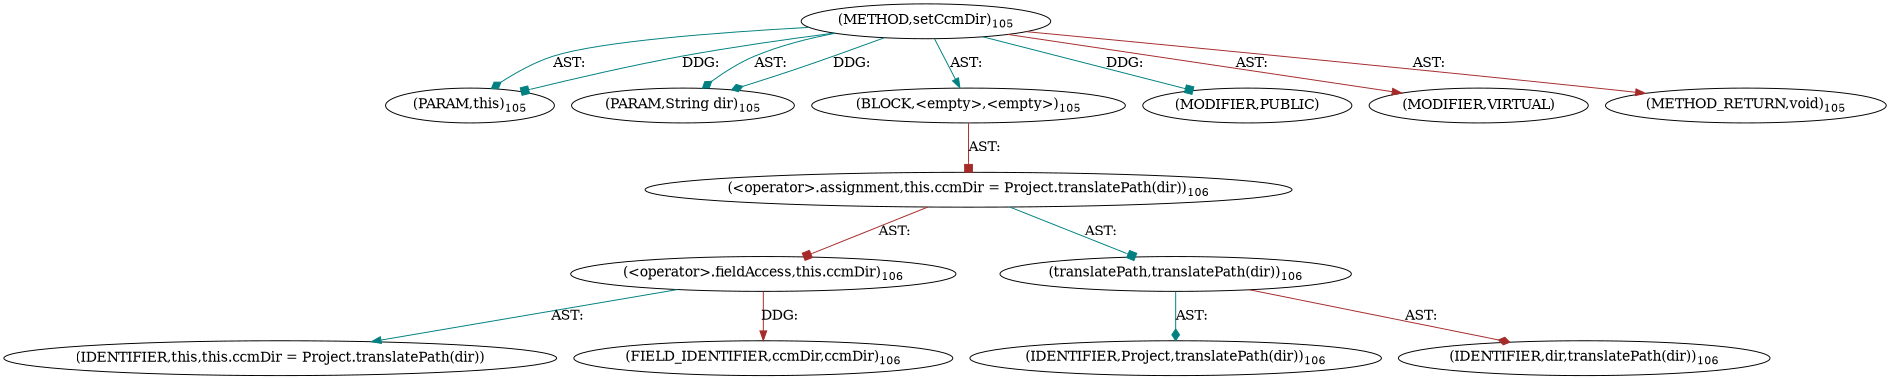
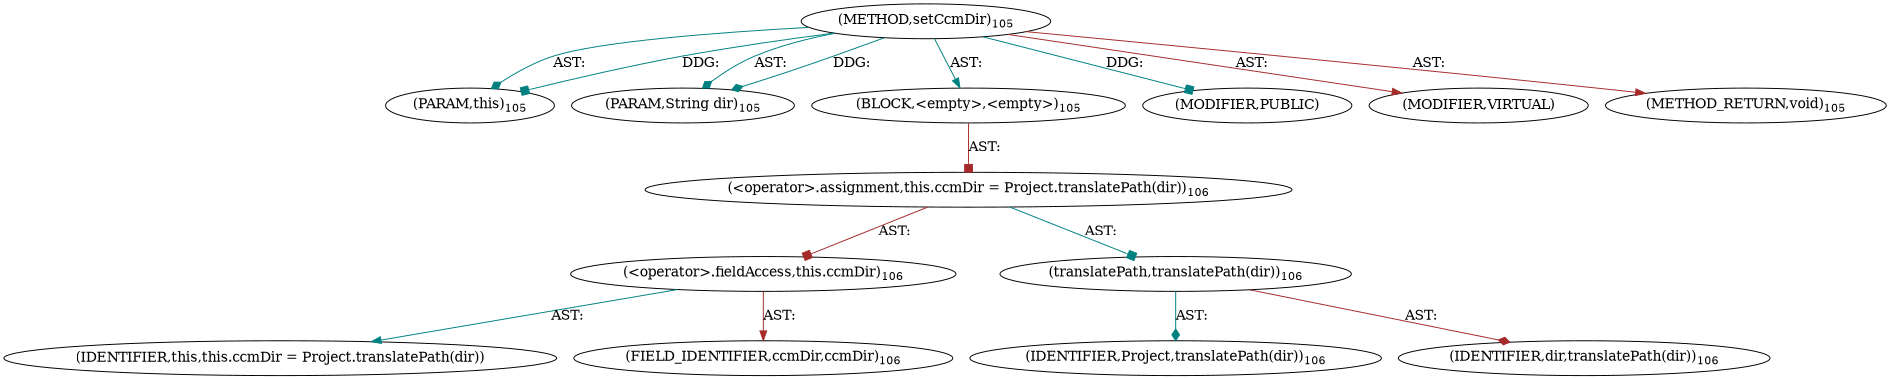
(782, 316) -> (782, 316)
